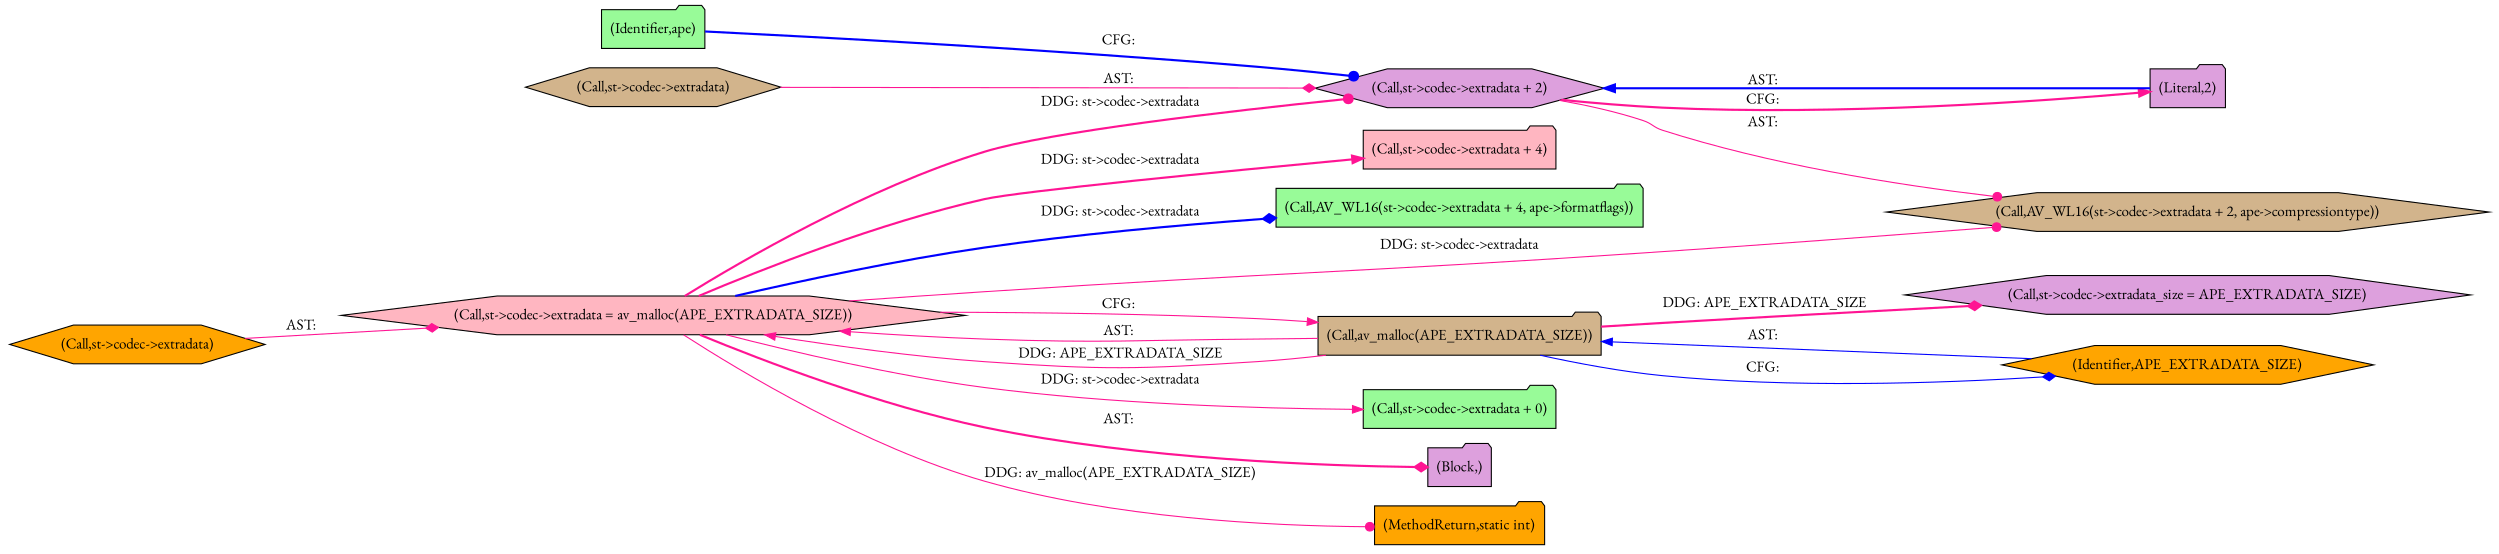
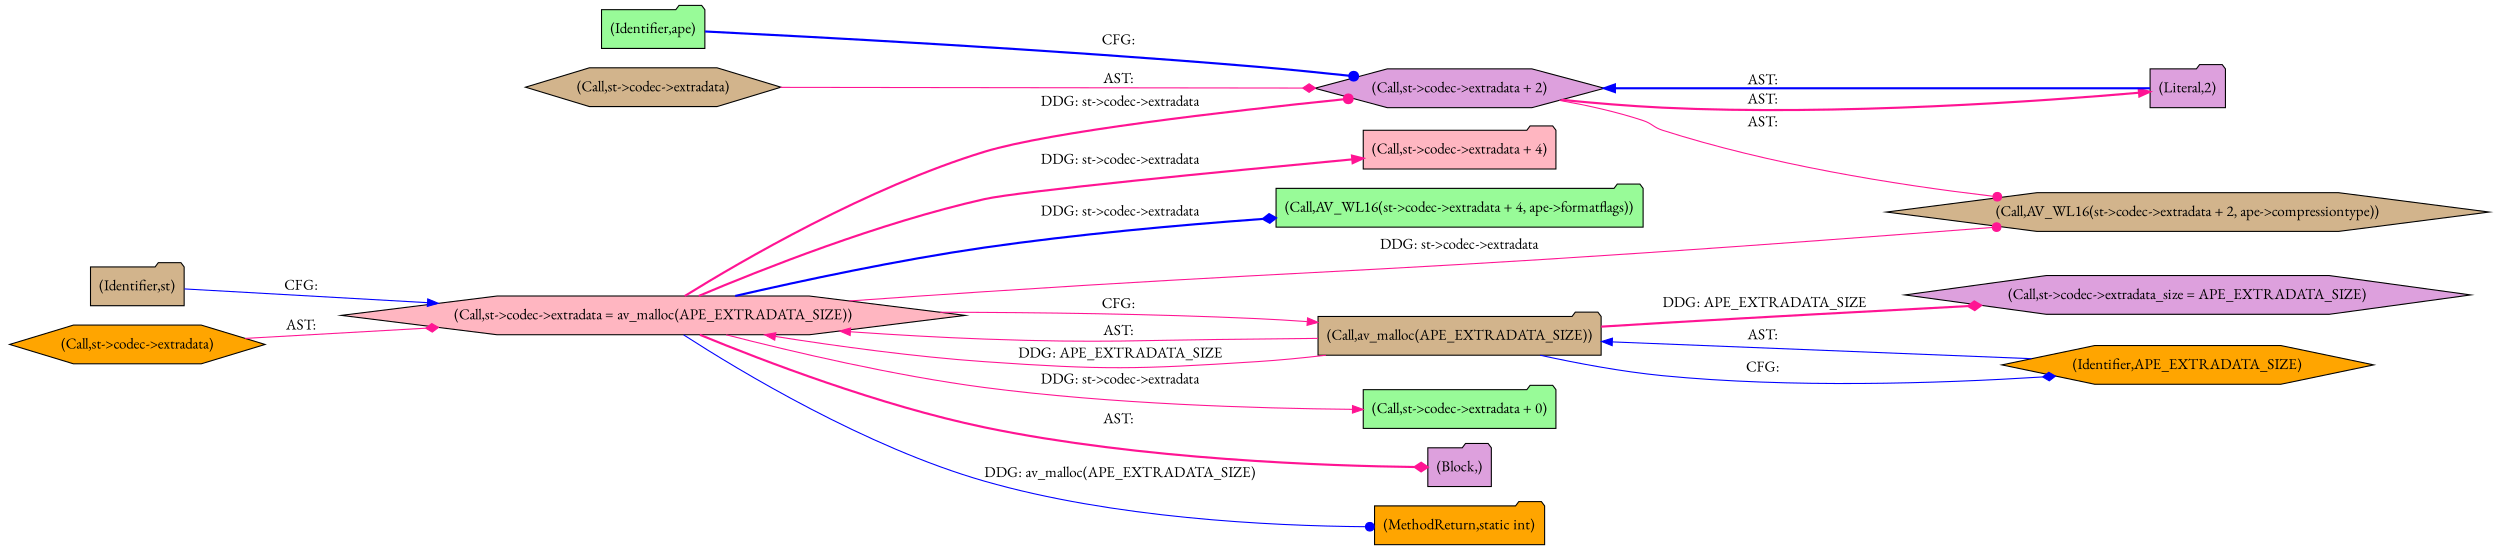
(1765, 100) -> (1765, 100)
none -> (137, 286)
(1008, 487) -> (1008, 487)
